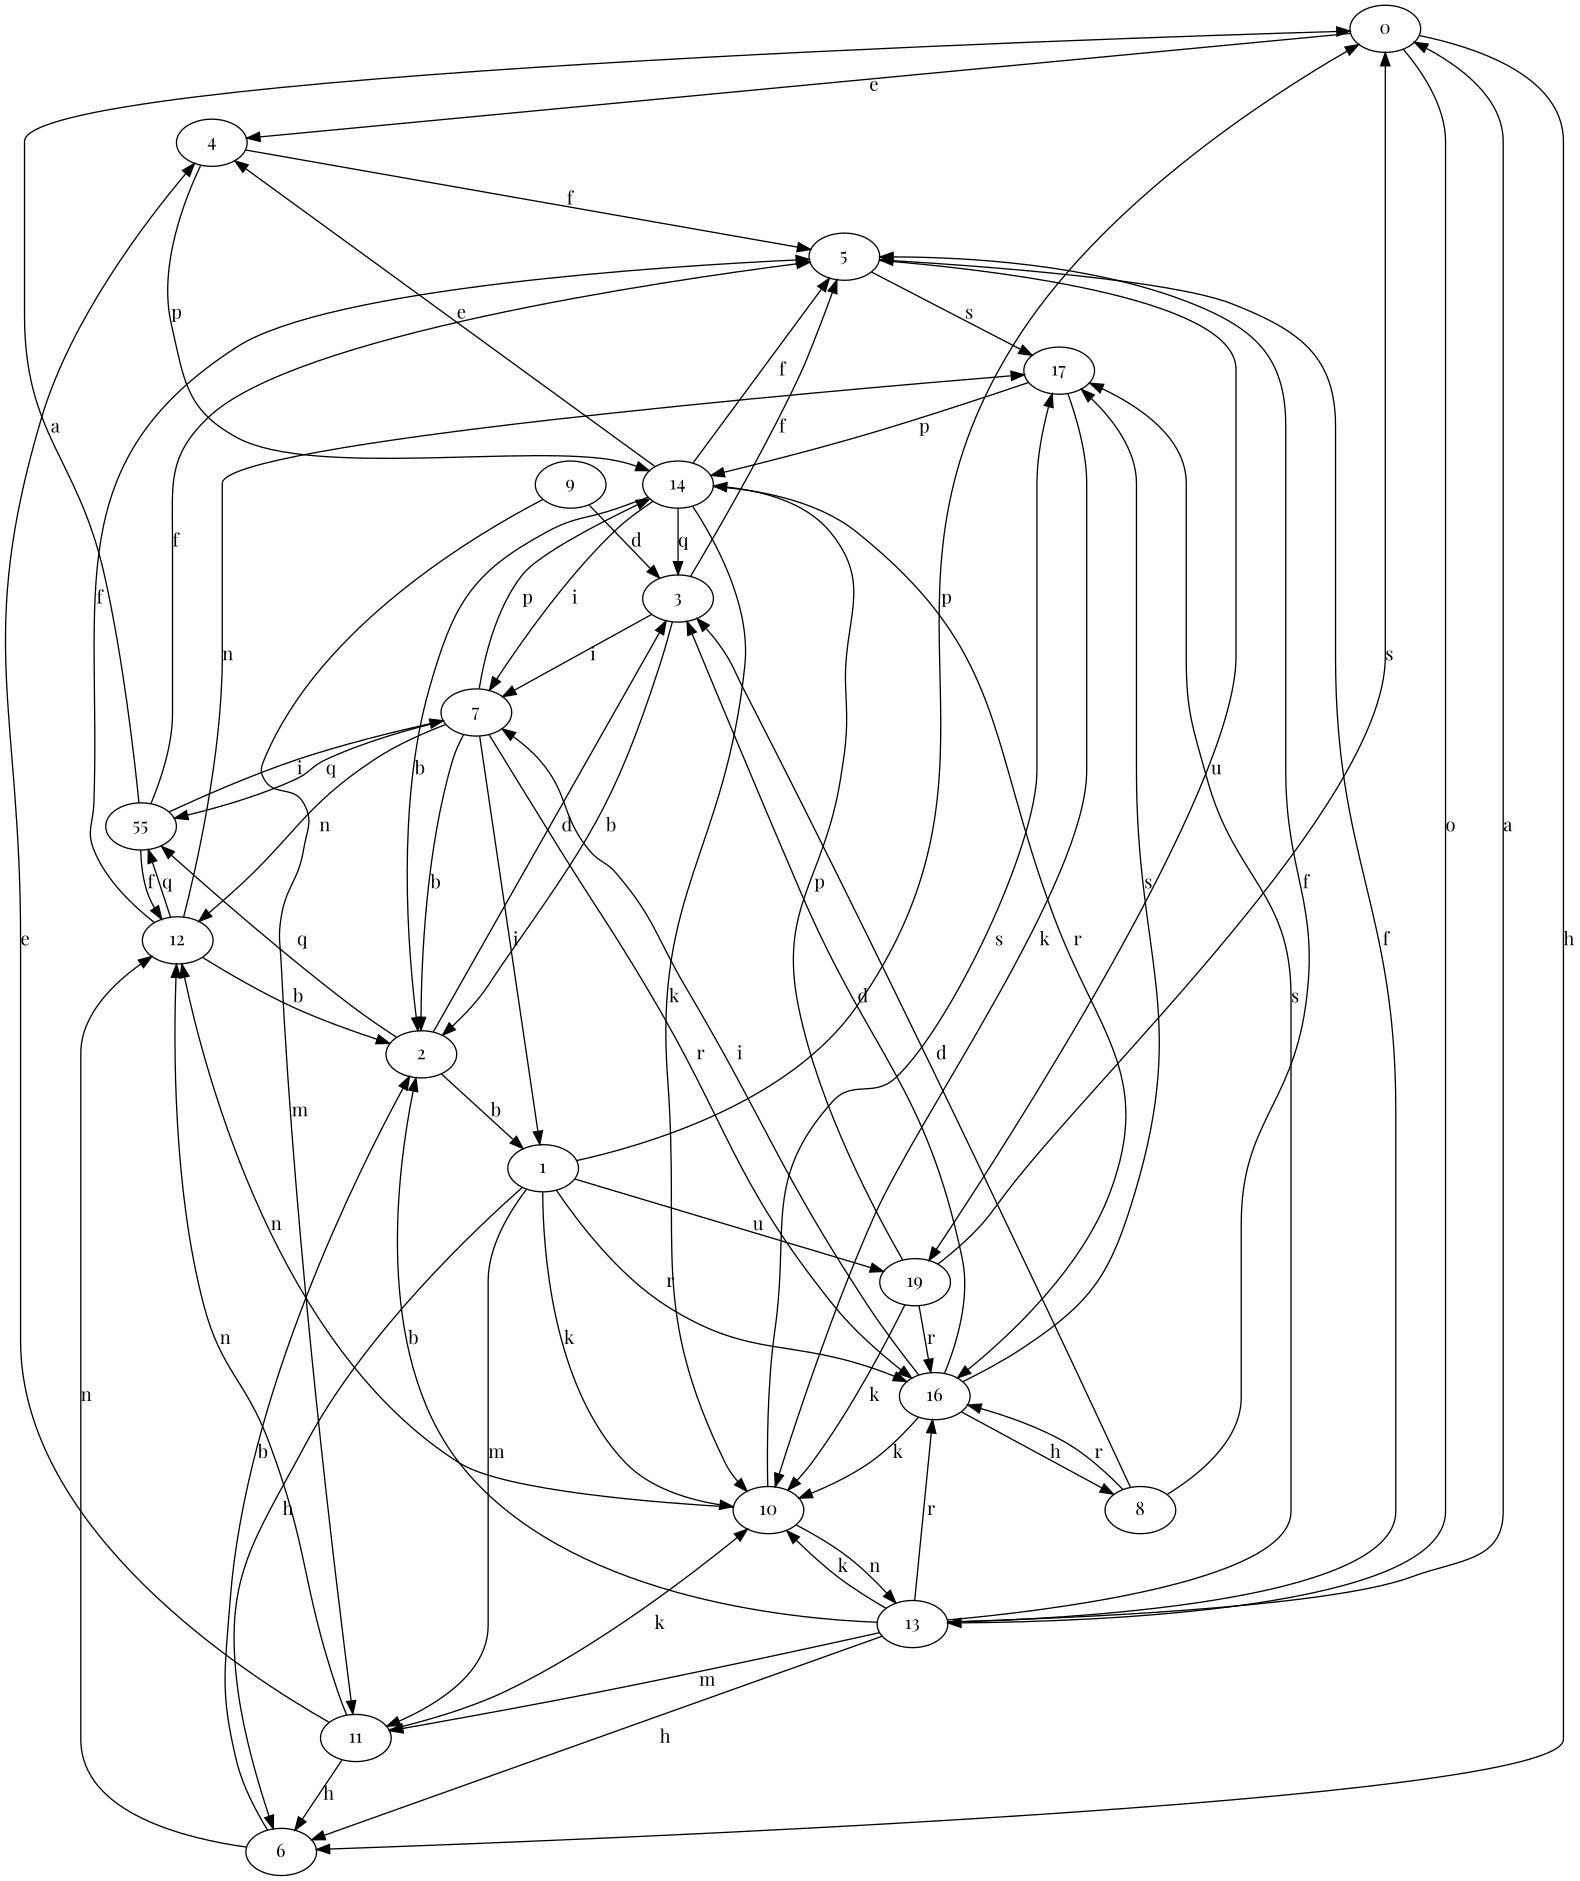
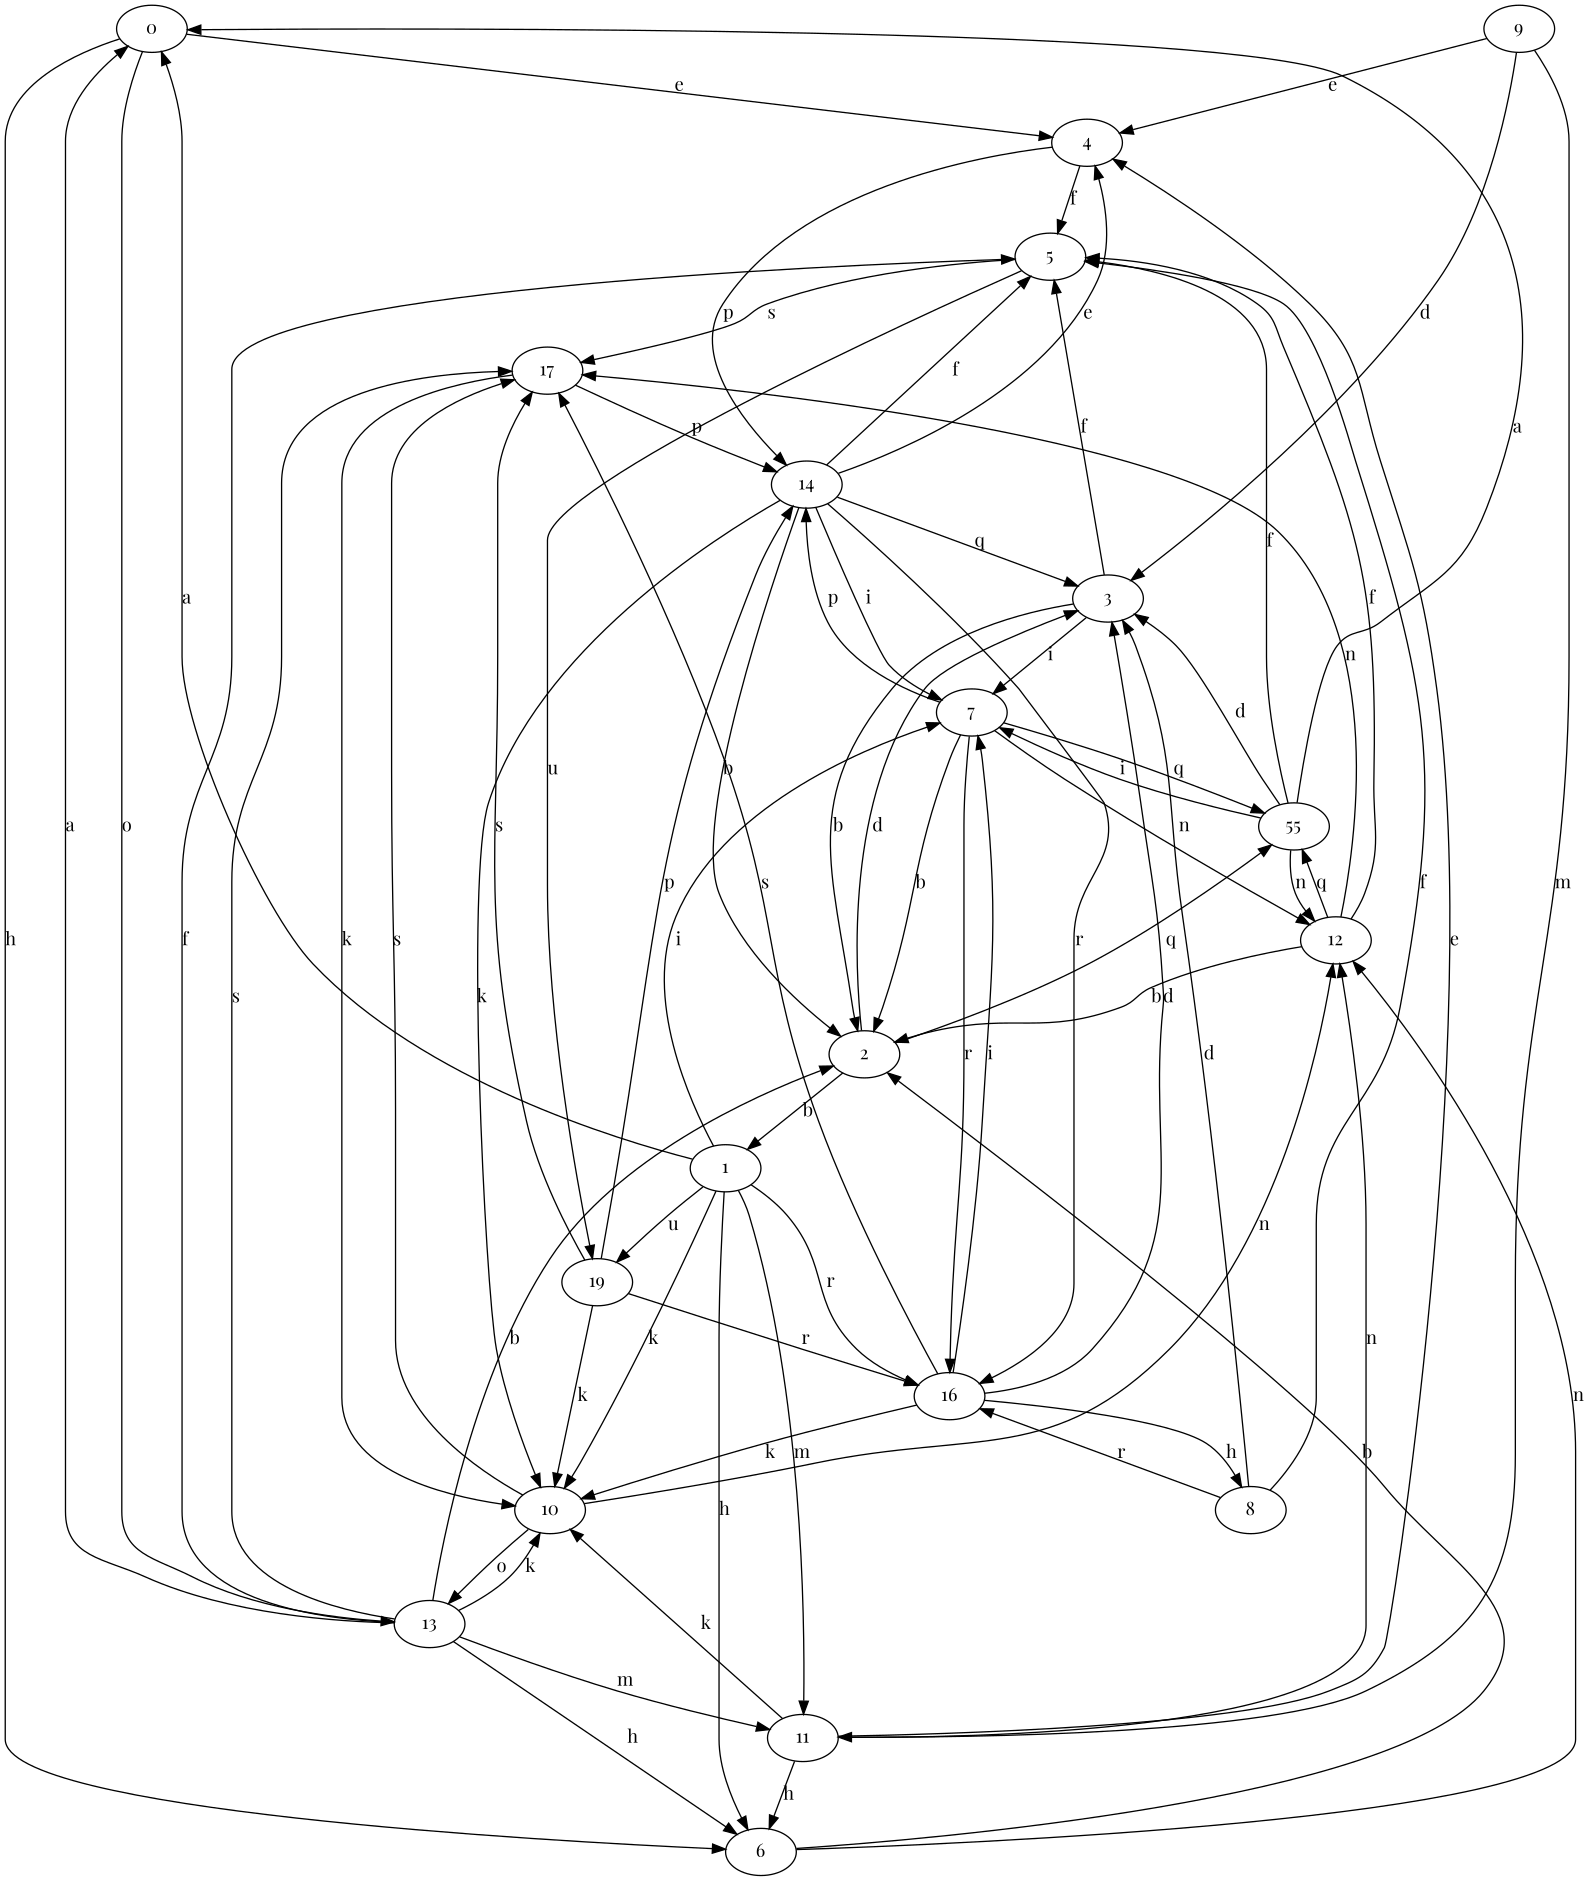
none -> (1310, 84)
(947, 599) -> (187, 599)
none -> (1219, 708)
(1362, 739) -> (495, 836)
(151, 883) -> (1301, 883)
(509, 934) -> (696, 880)
(923, 1517) -> none
(875, 1567) -> (502, 1567)
